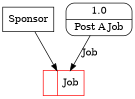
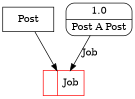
(28, 19) -> (28, 19)
(99, 27) -> (99, 27)
